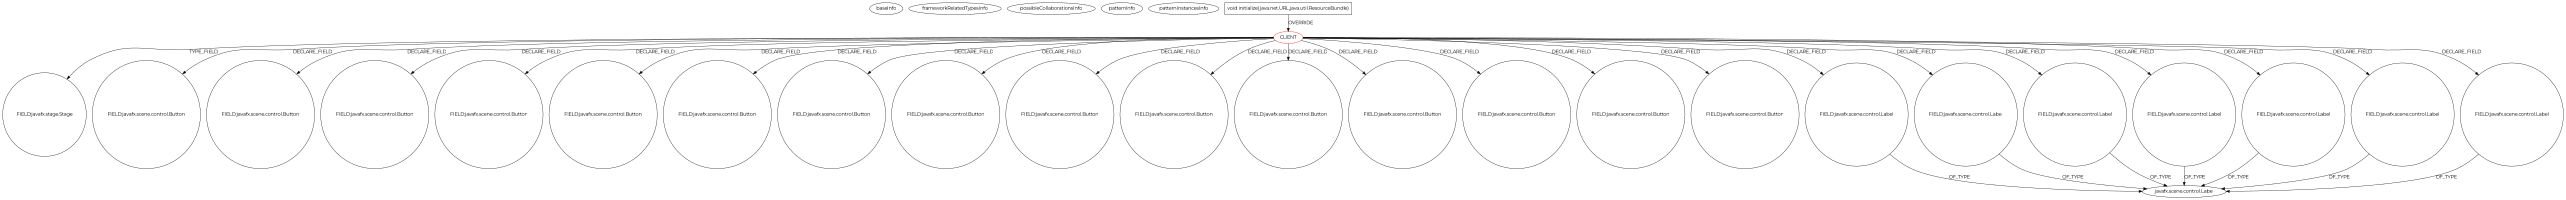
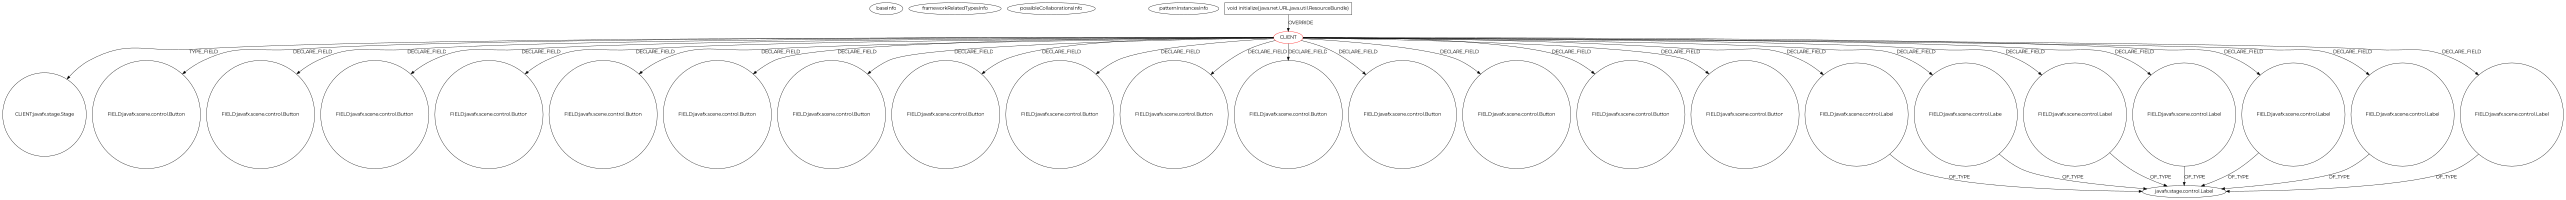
(1122, 9) -> none
(44, 115) -> (44, 115)
(2184, 192) -> (2184, 192)
